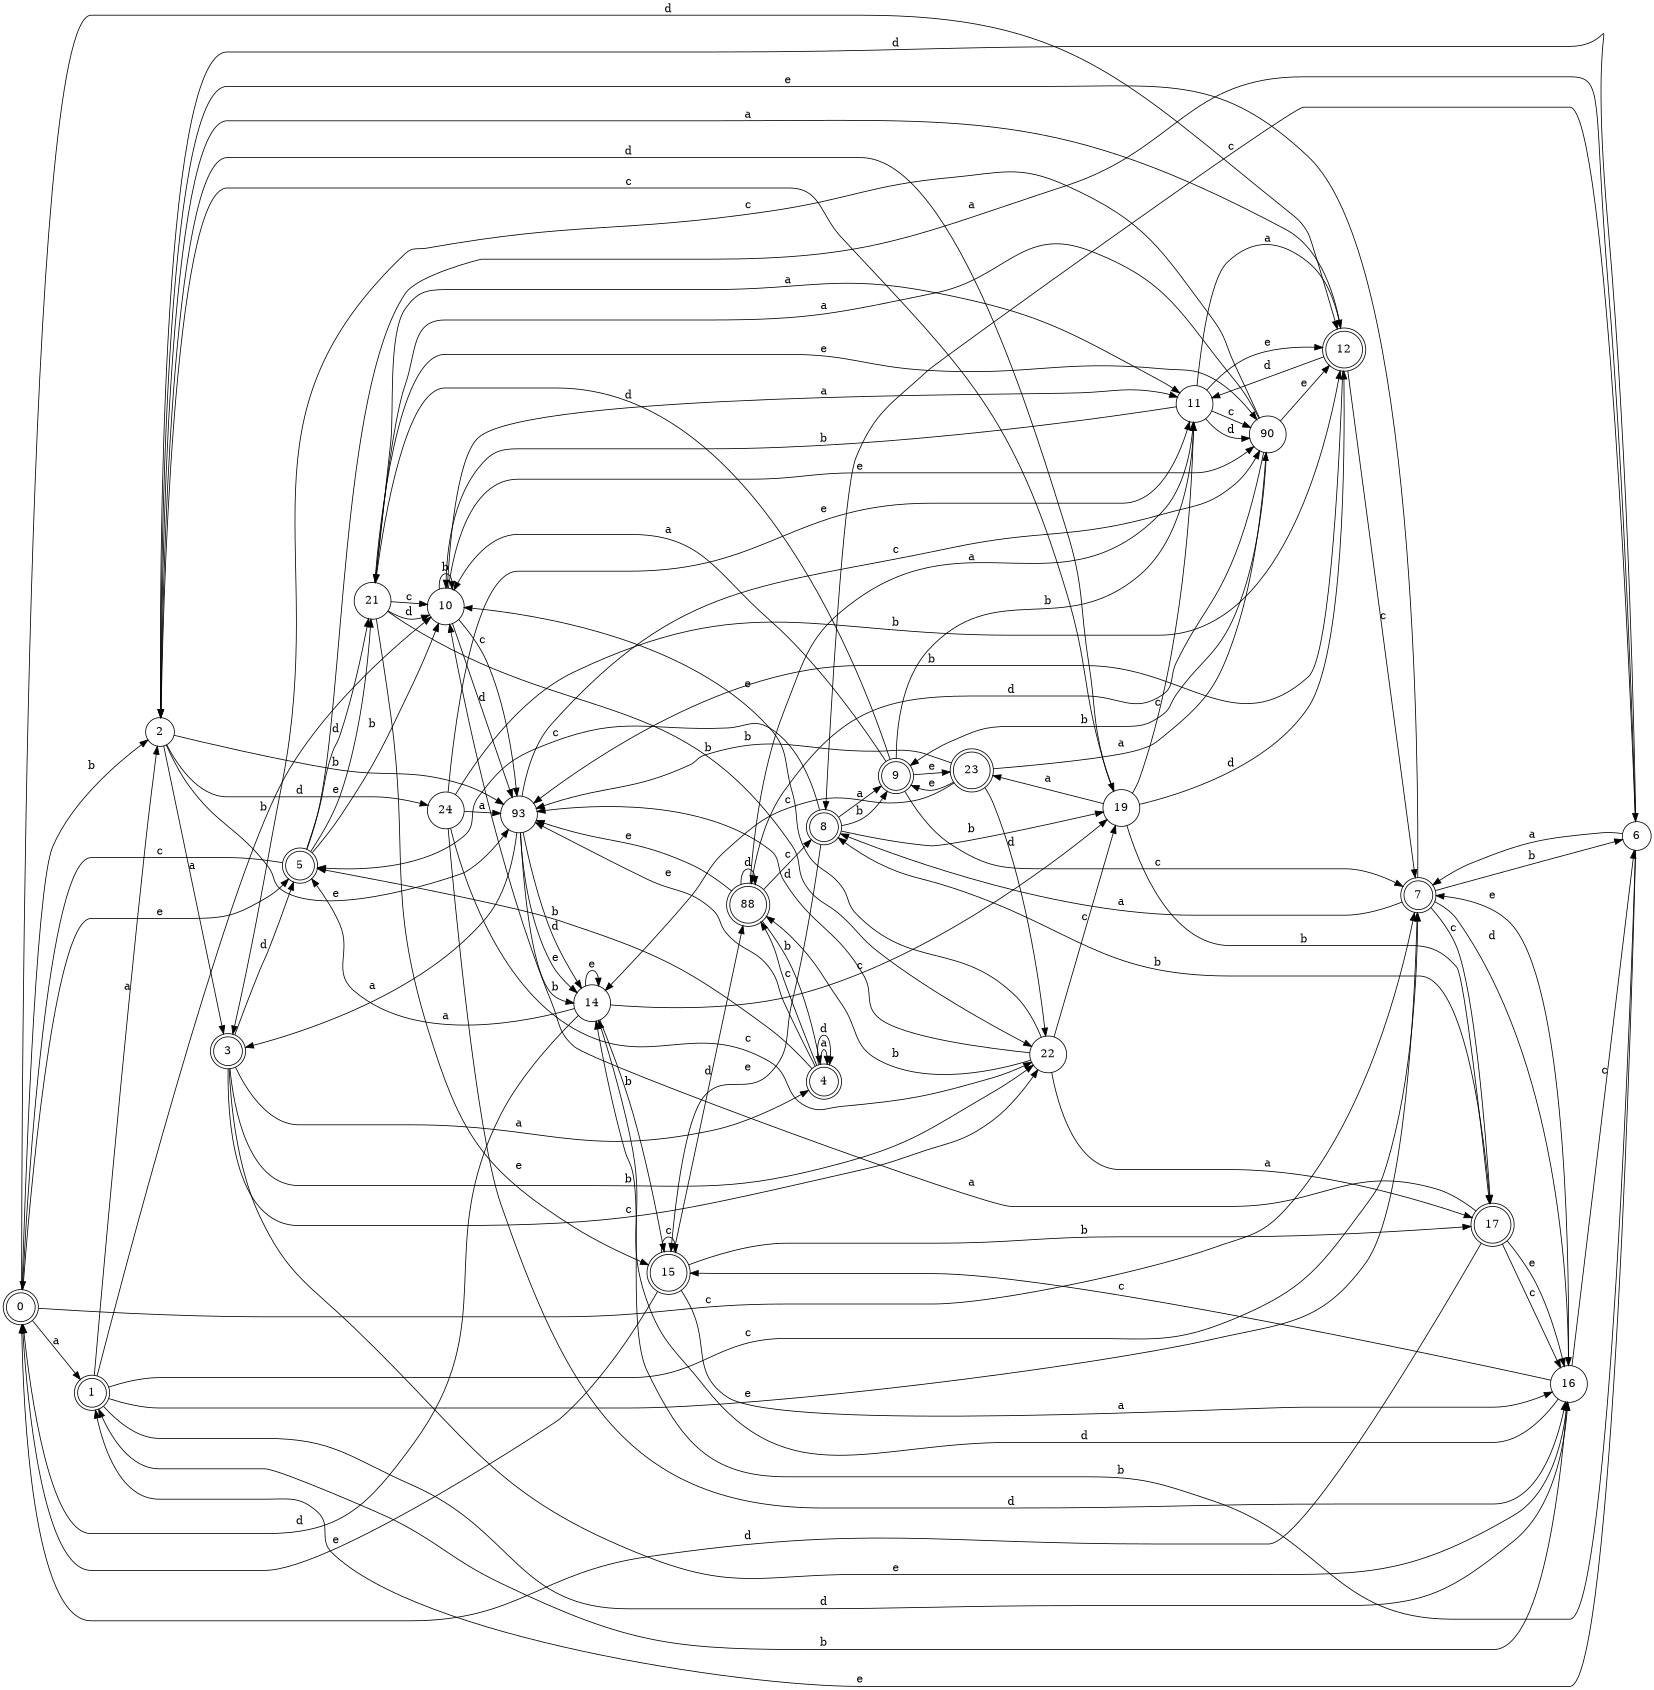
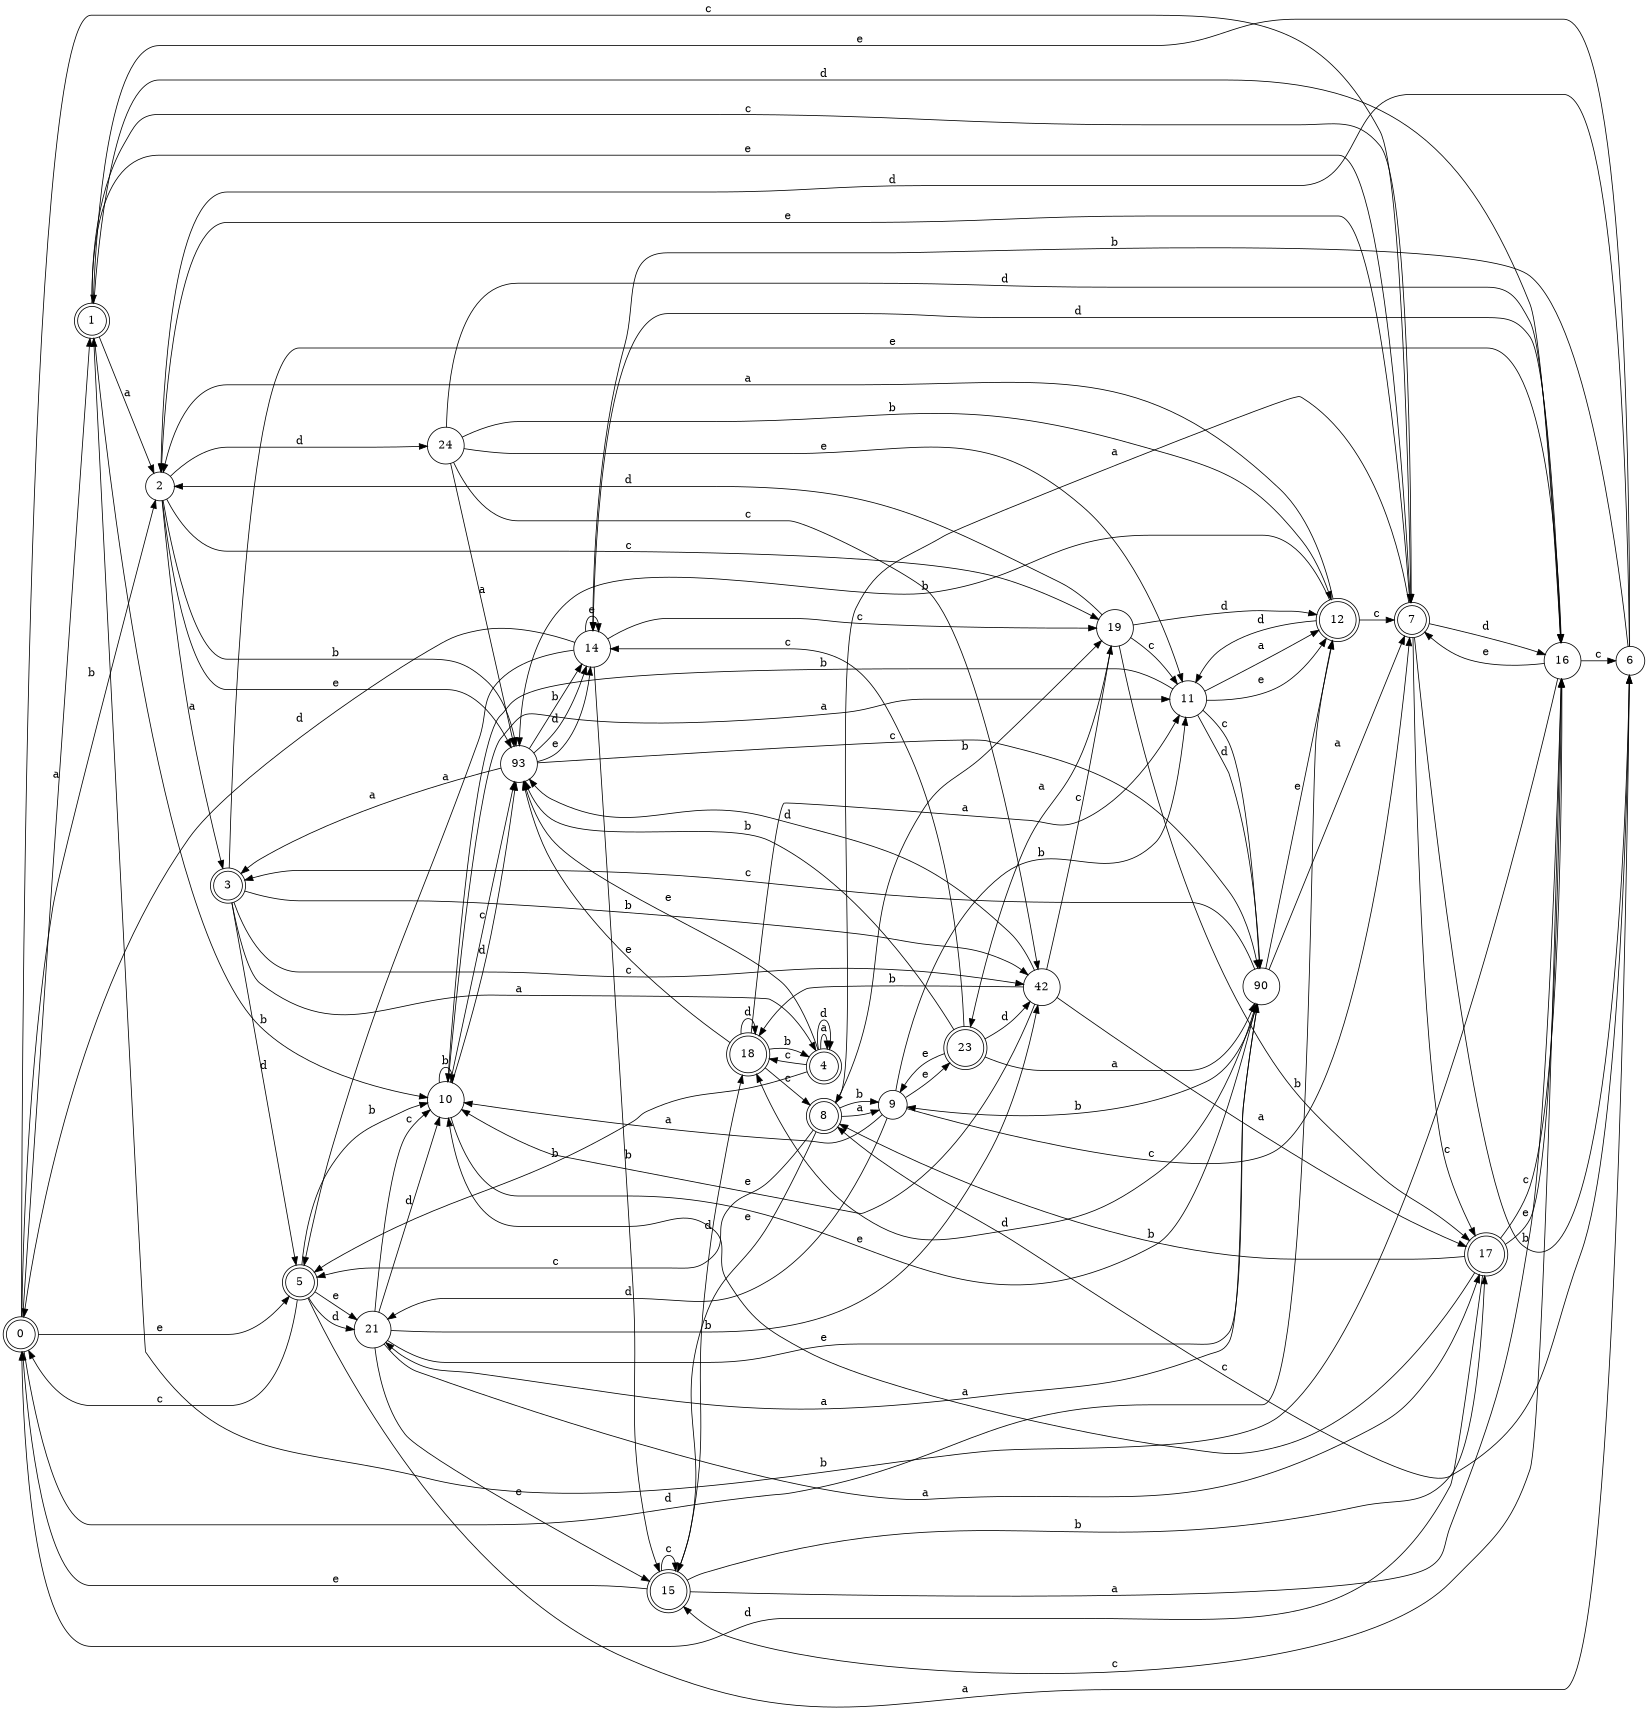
(658, 290) -> (962, 1498)
(896, 776) -> (893, 1105)
(1527, 844) -> (1335, 807)
(748, 905) -> (748, 1054)
(1048, 1054) -> (1042, 987)
